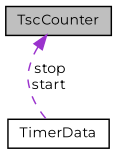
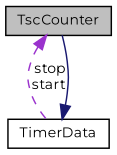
none -> (68, 70)
